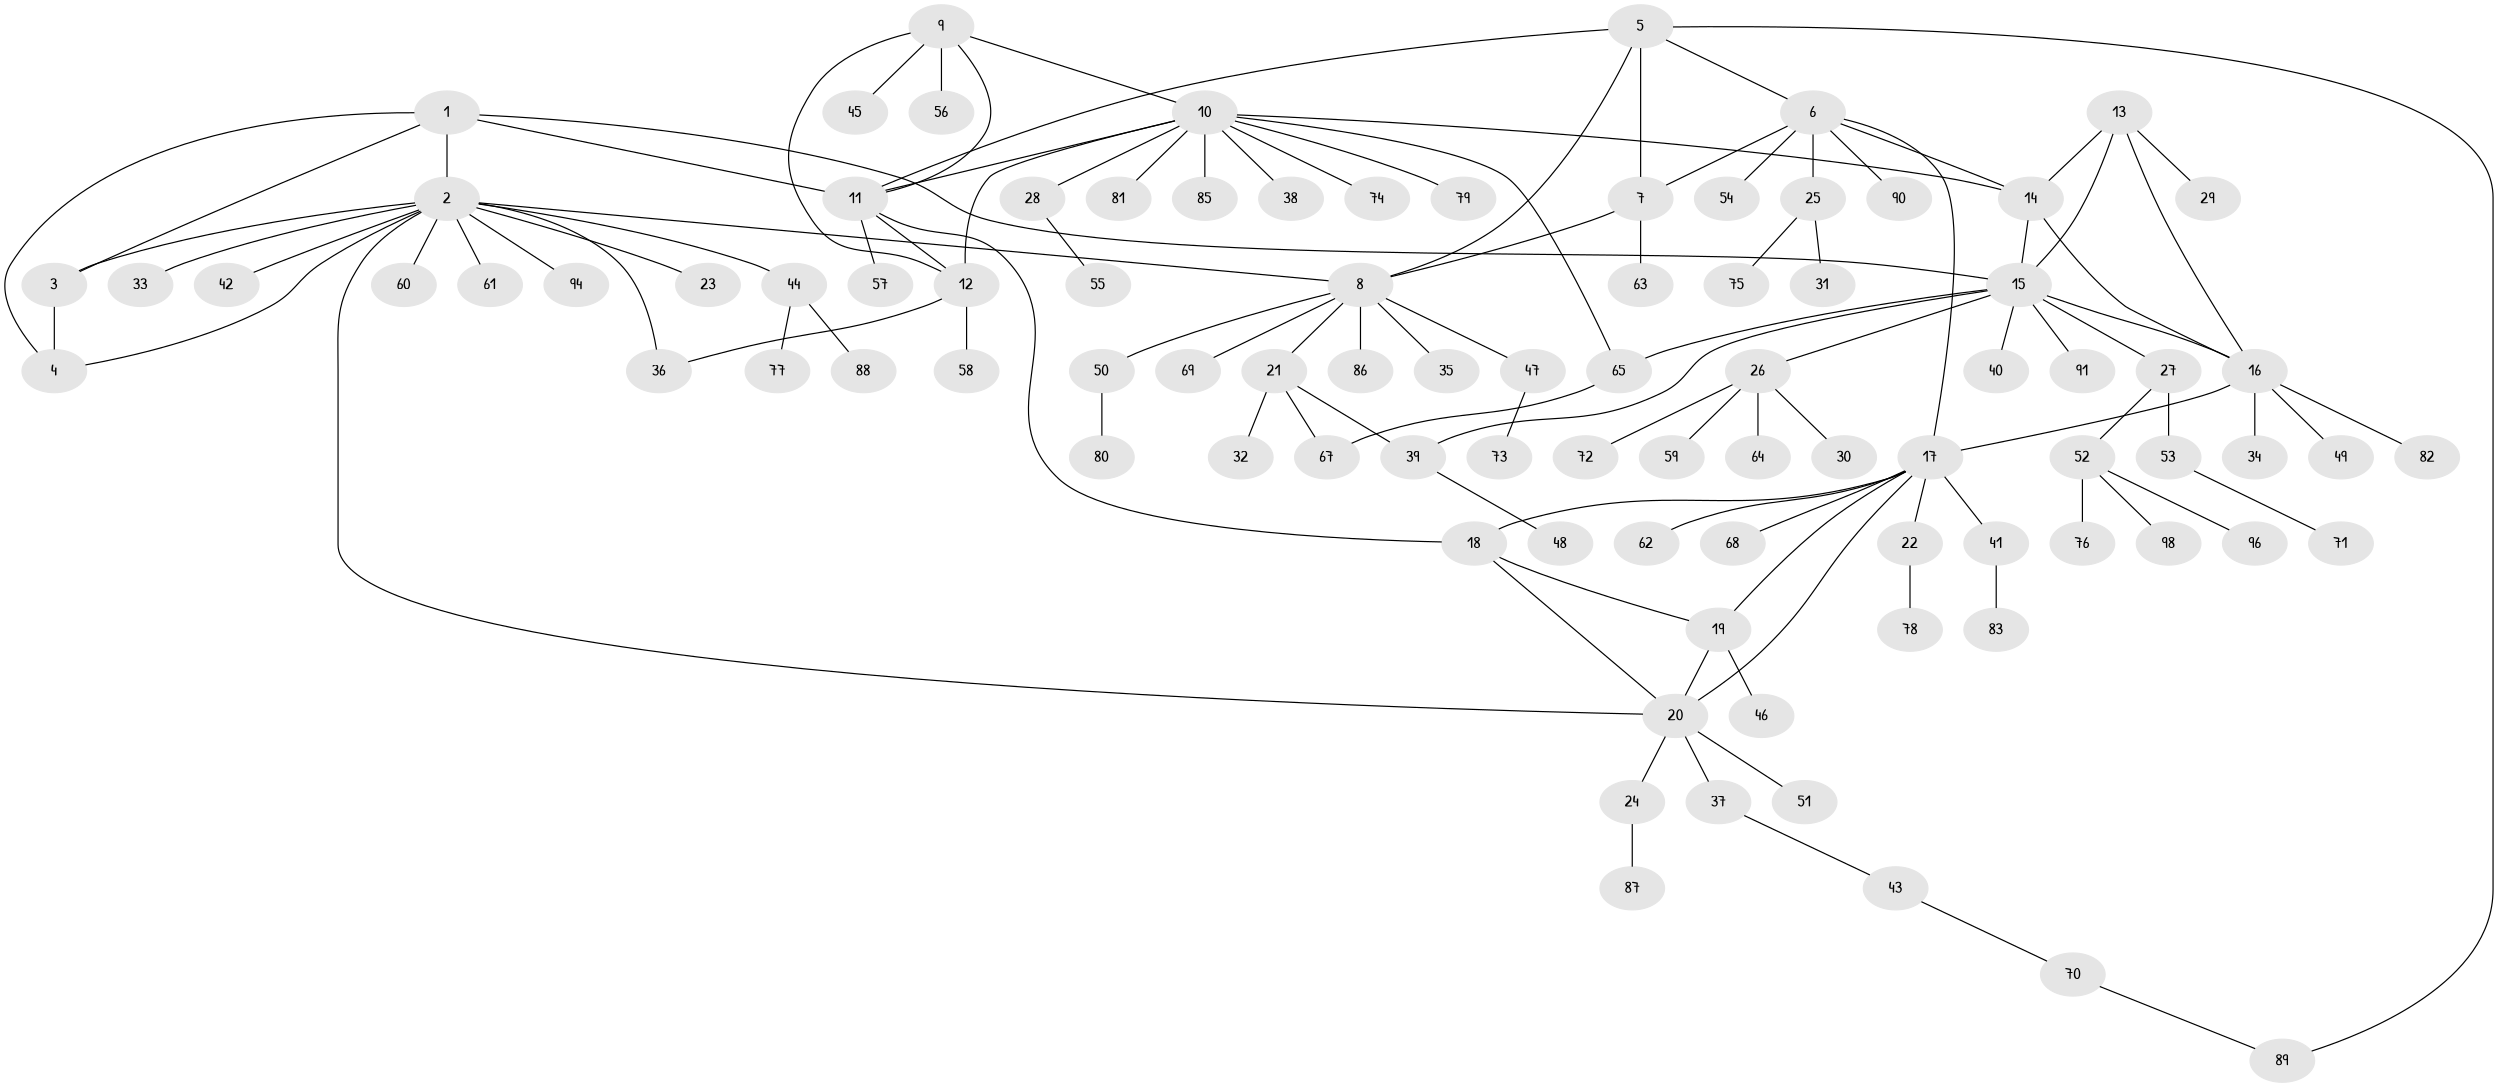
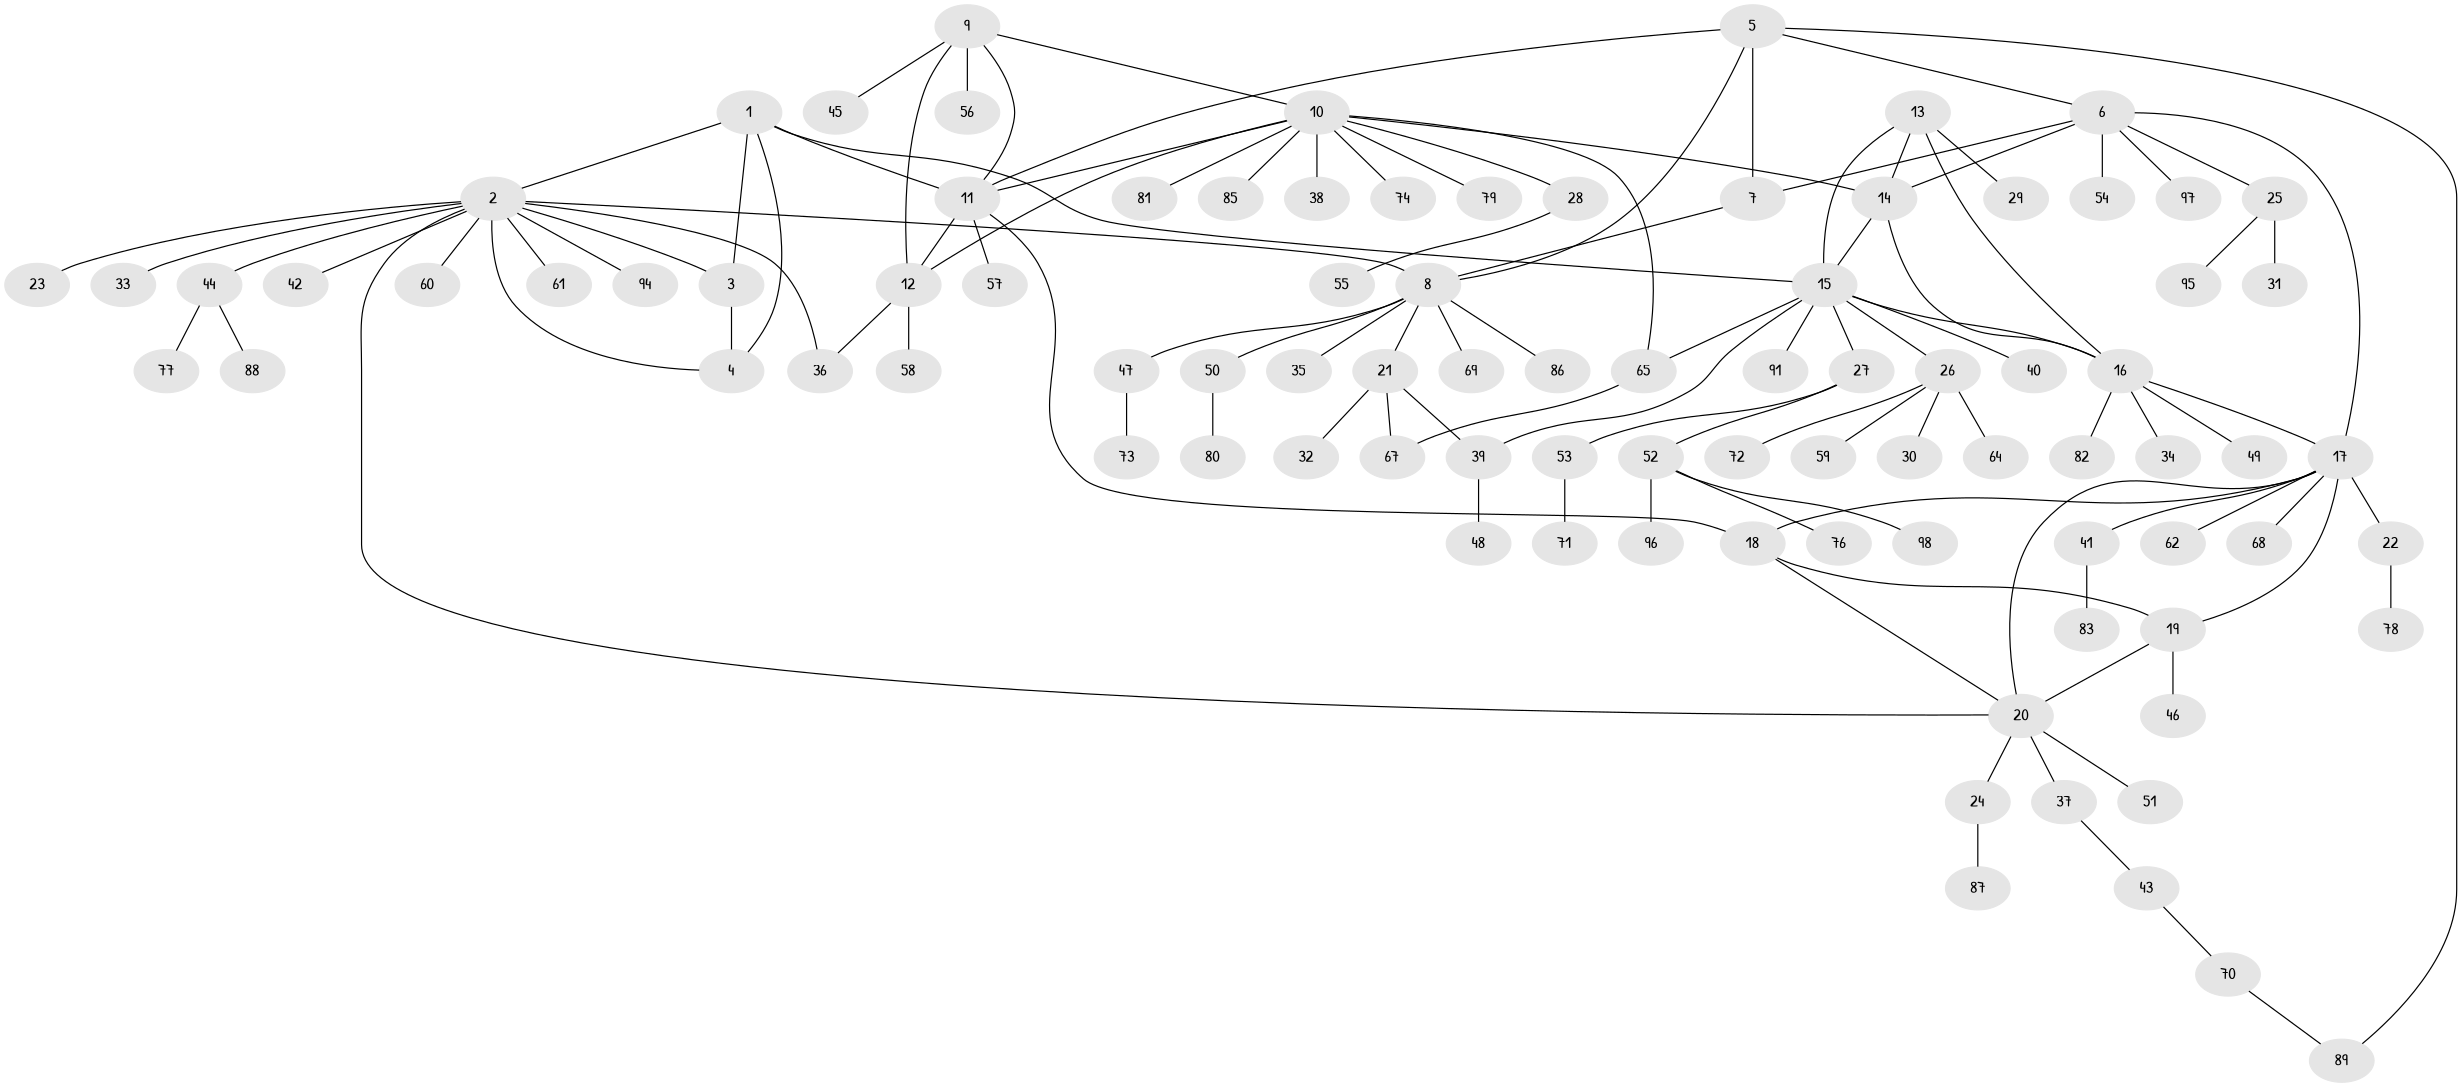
(1899, 199) -> (2189, 199)
(1641, 285) -> none
(1736, 285) -> (2189, 285)
